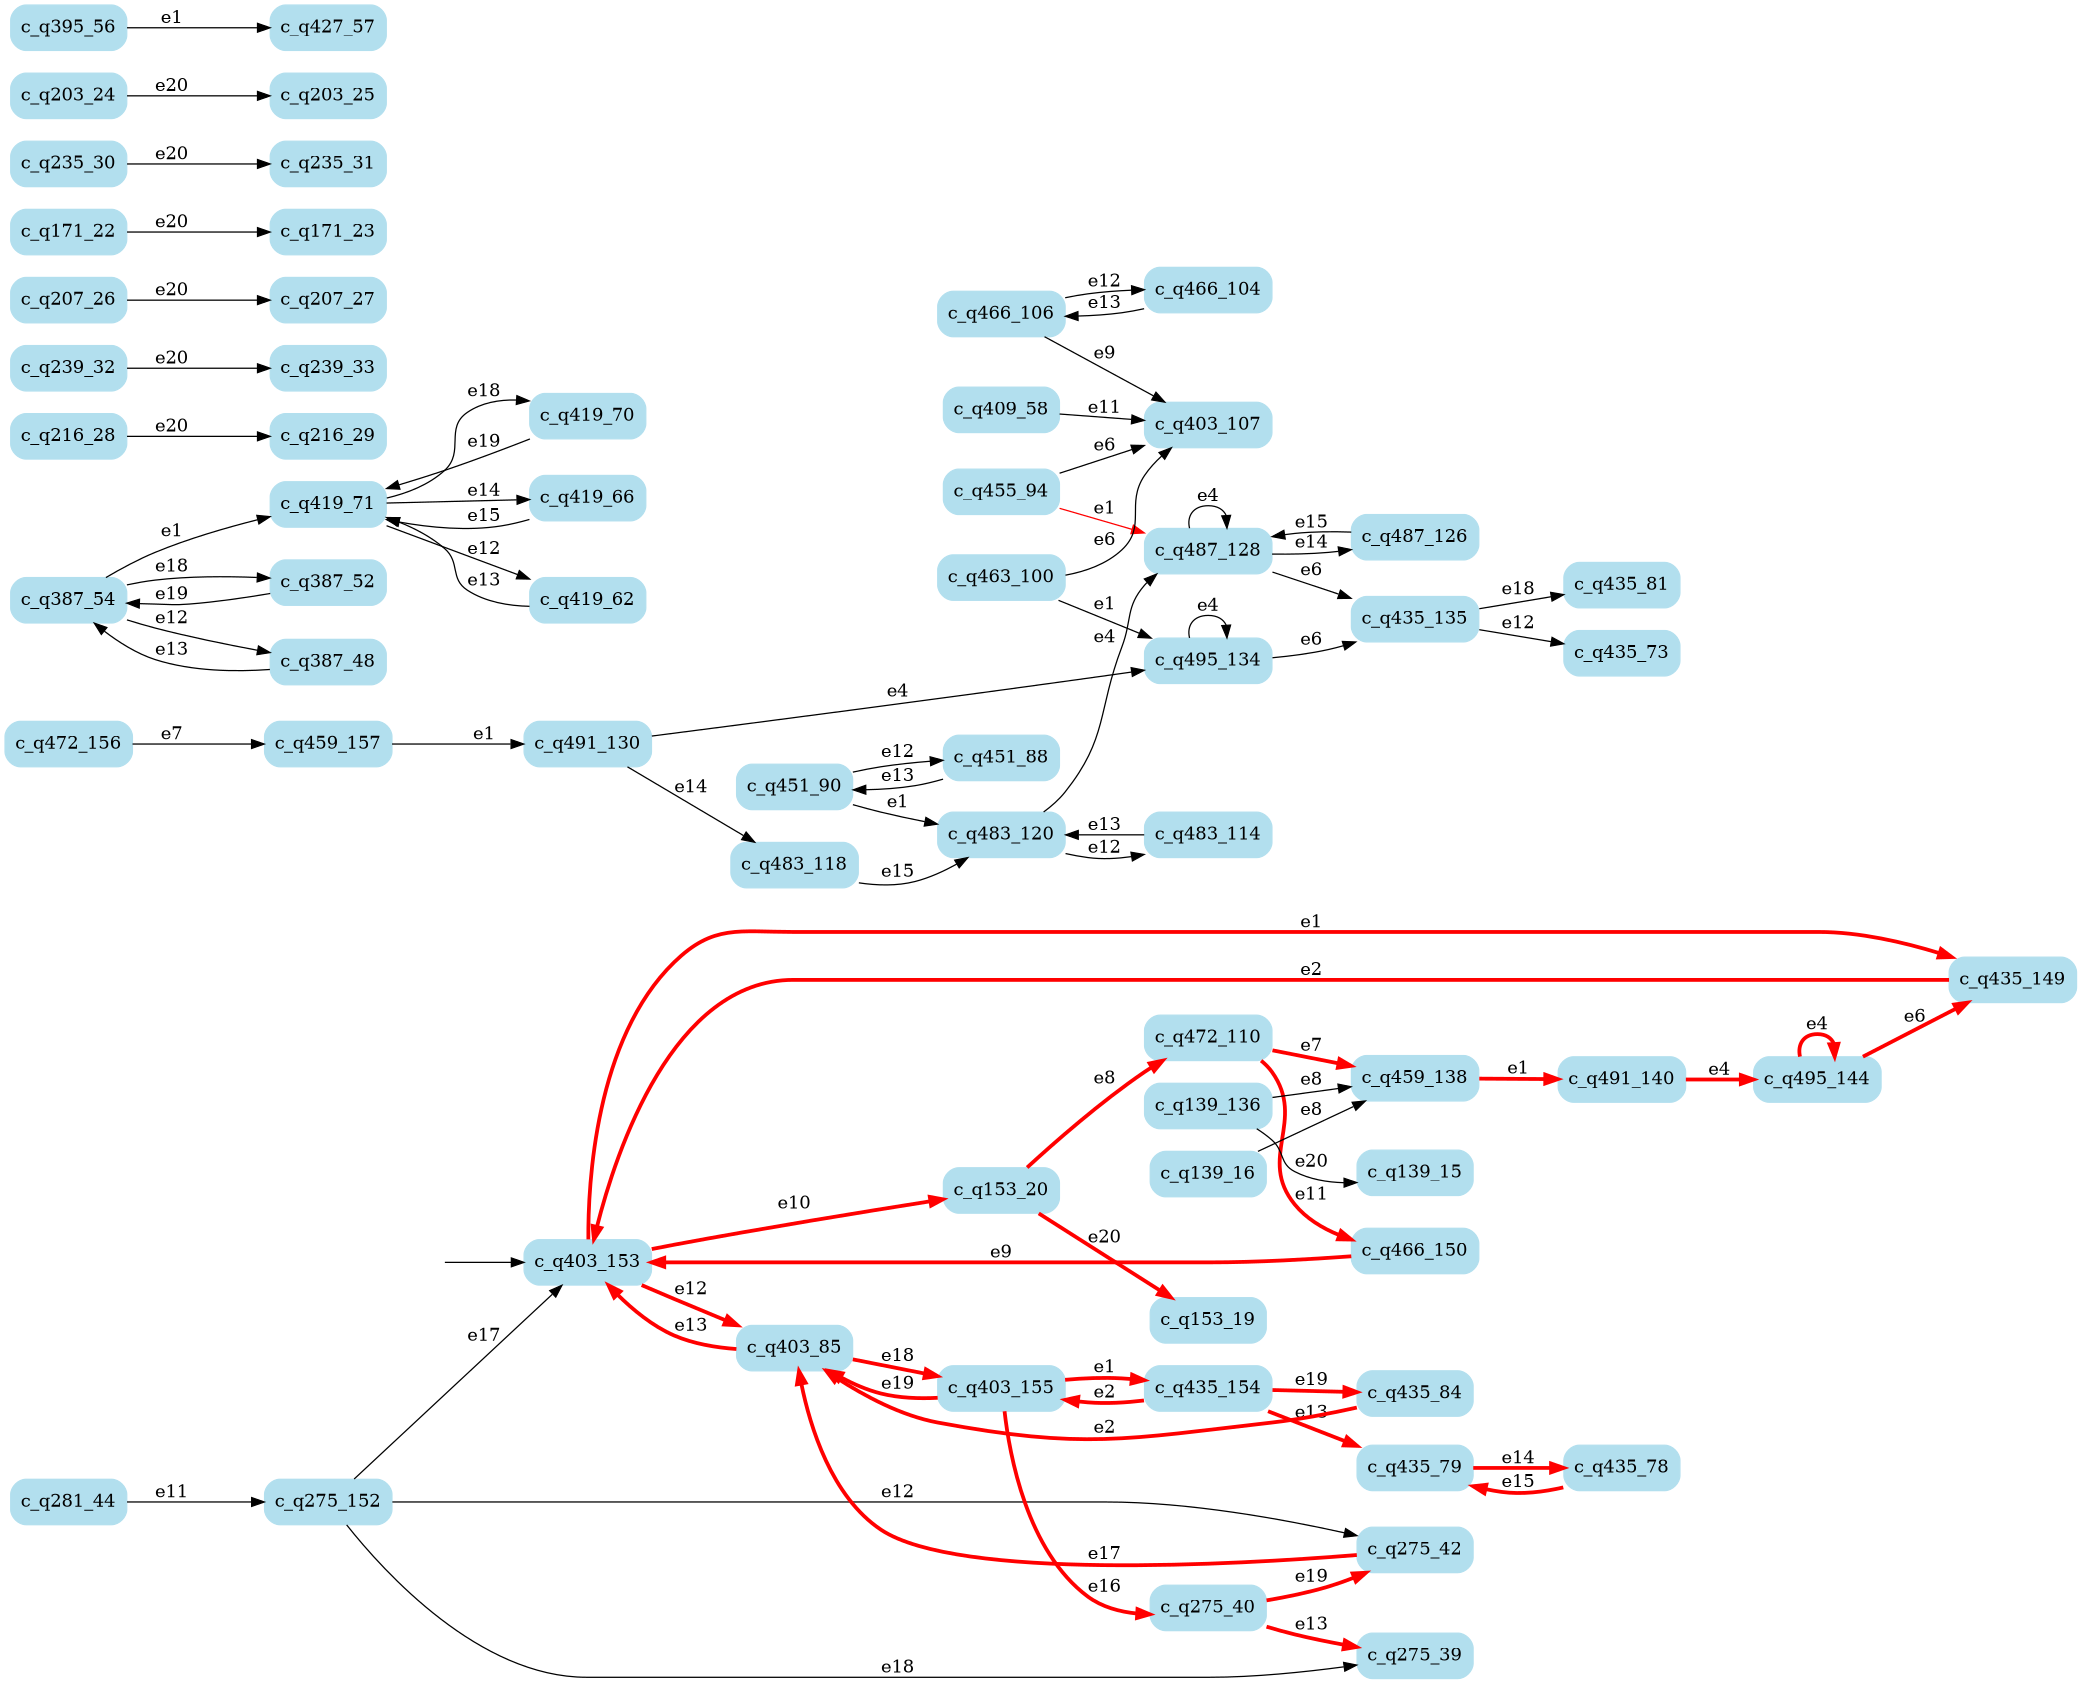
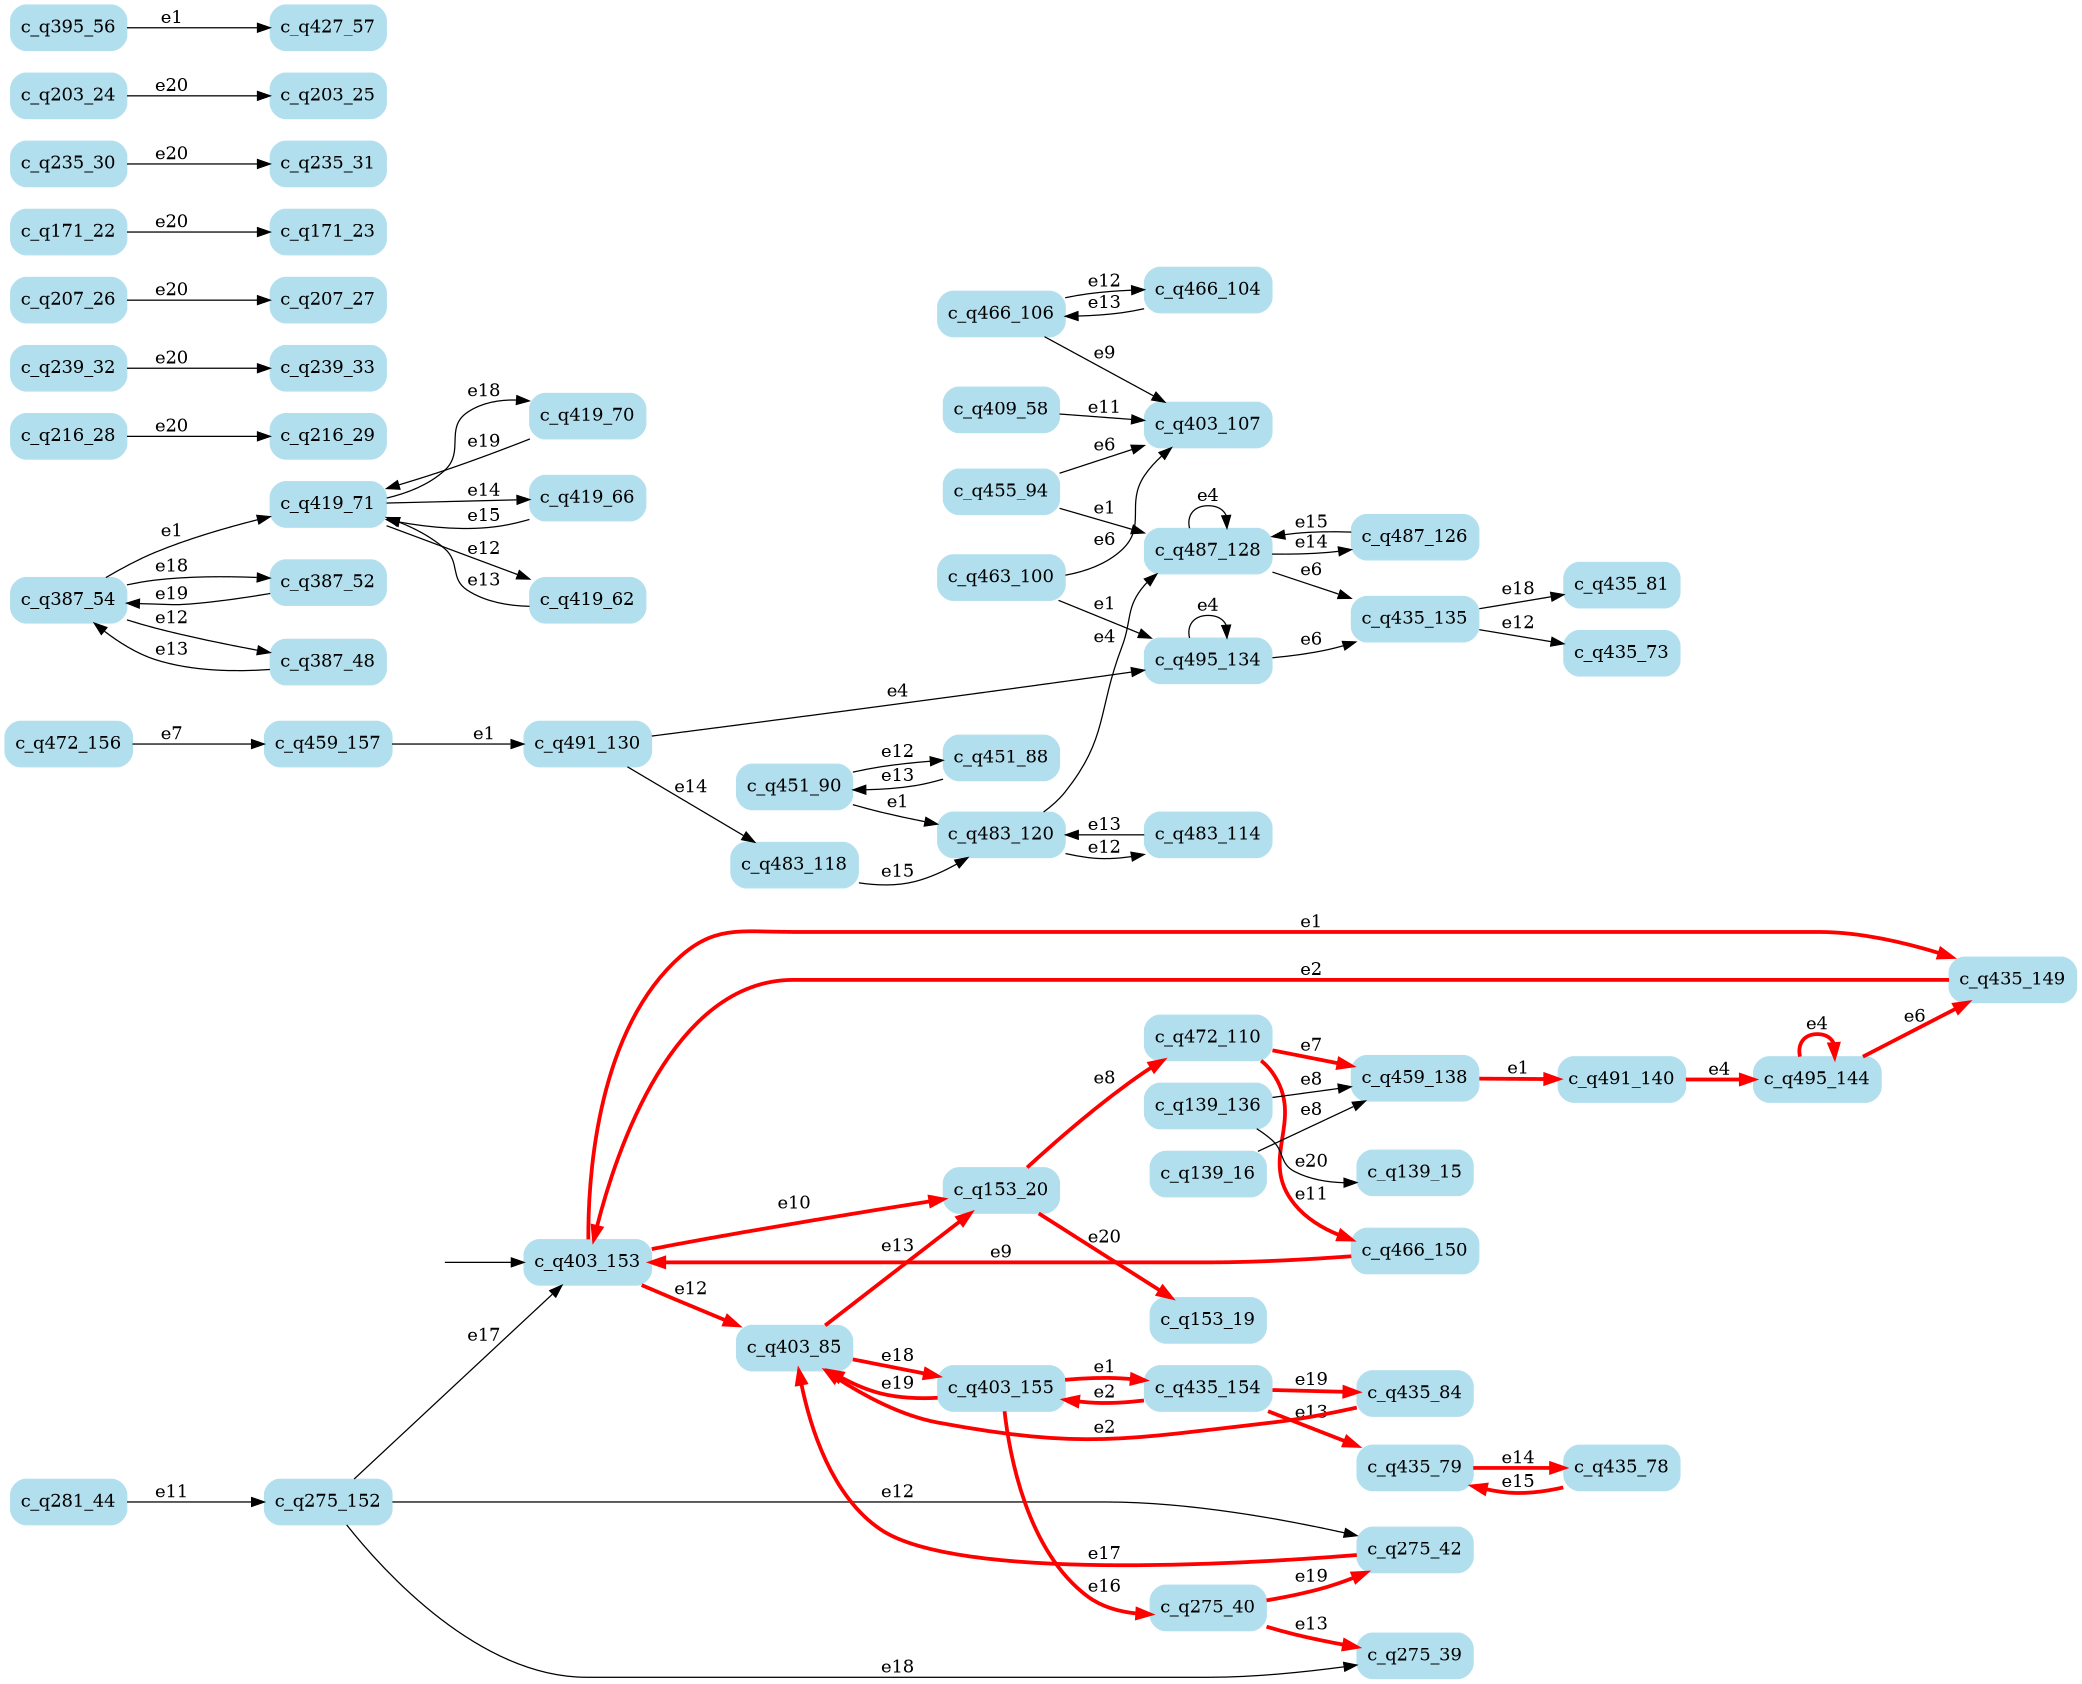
(1096, 519) -> (1096, 519)
(671, 1334) -> (892, 1273)
